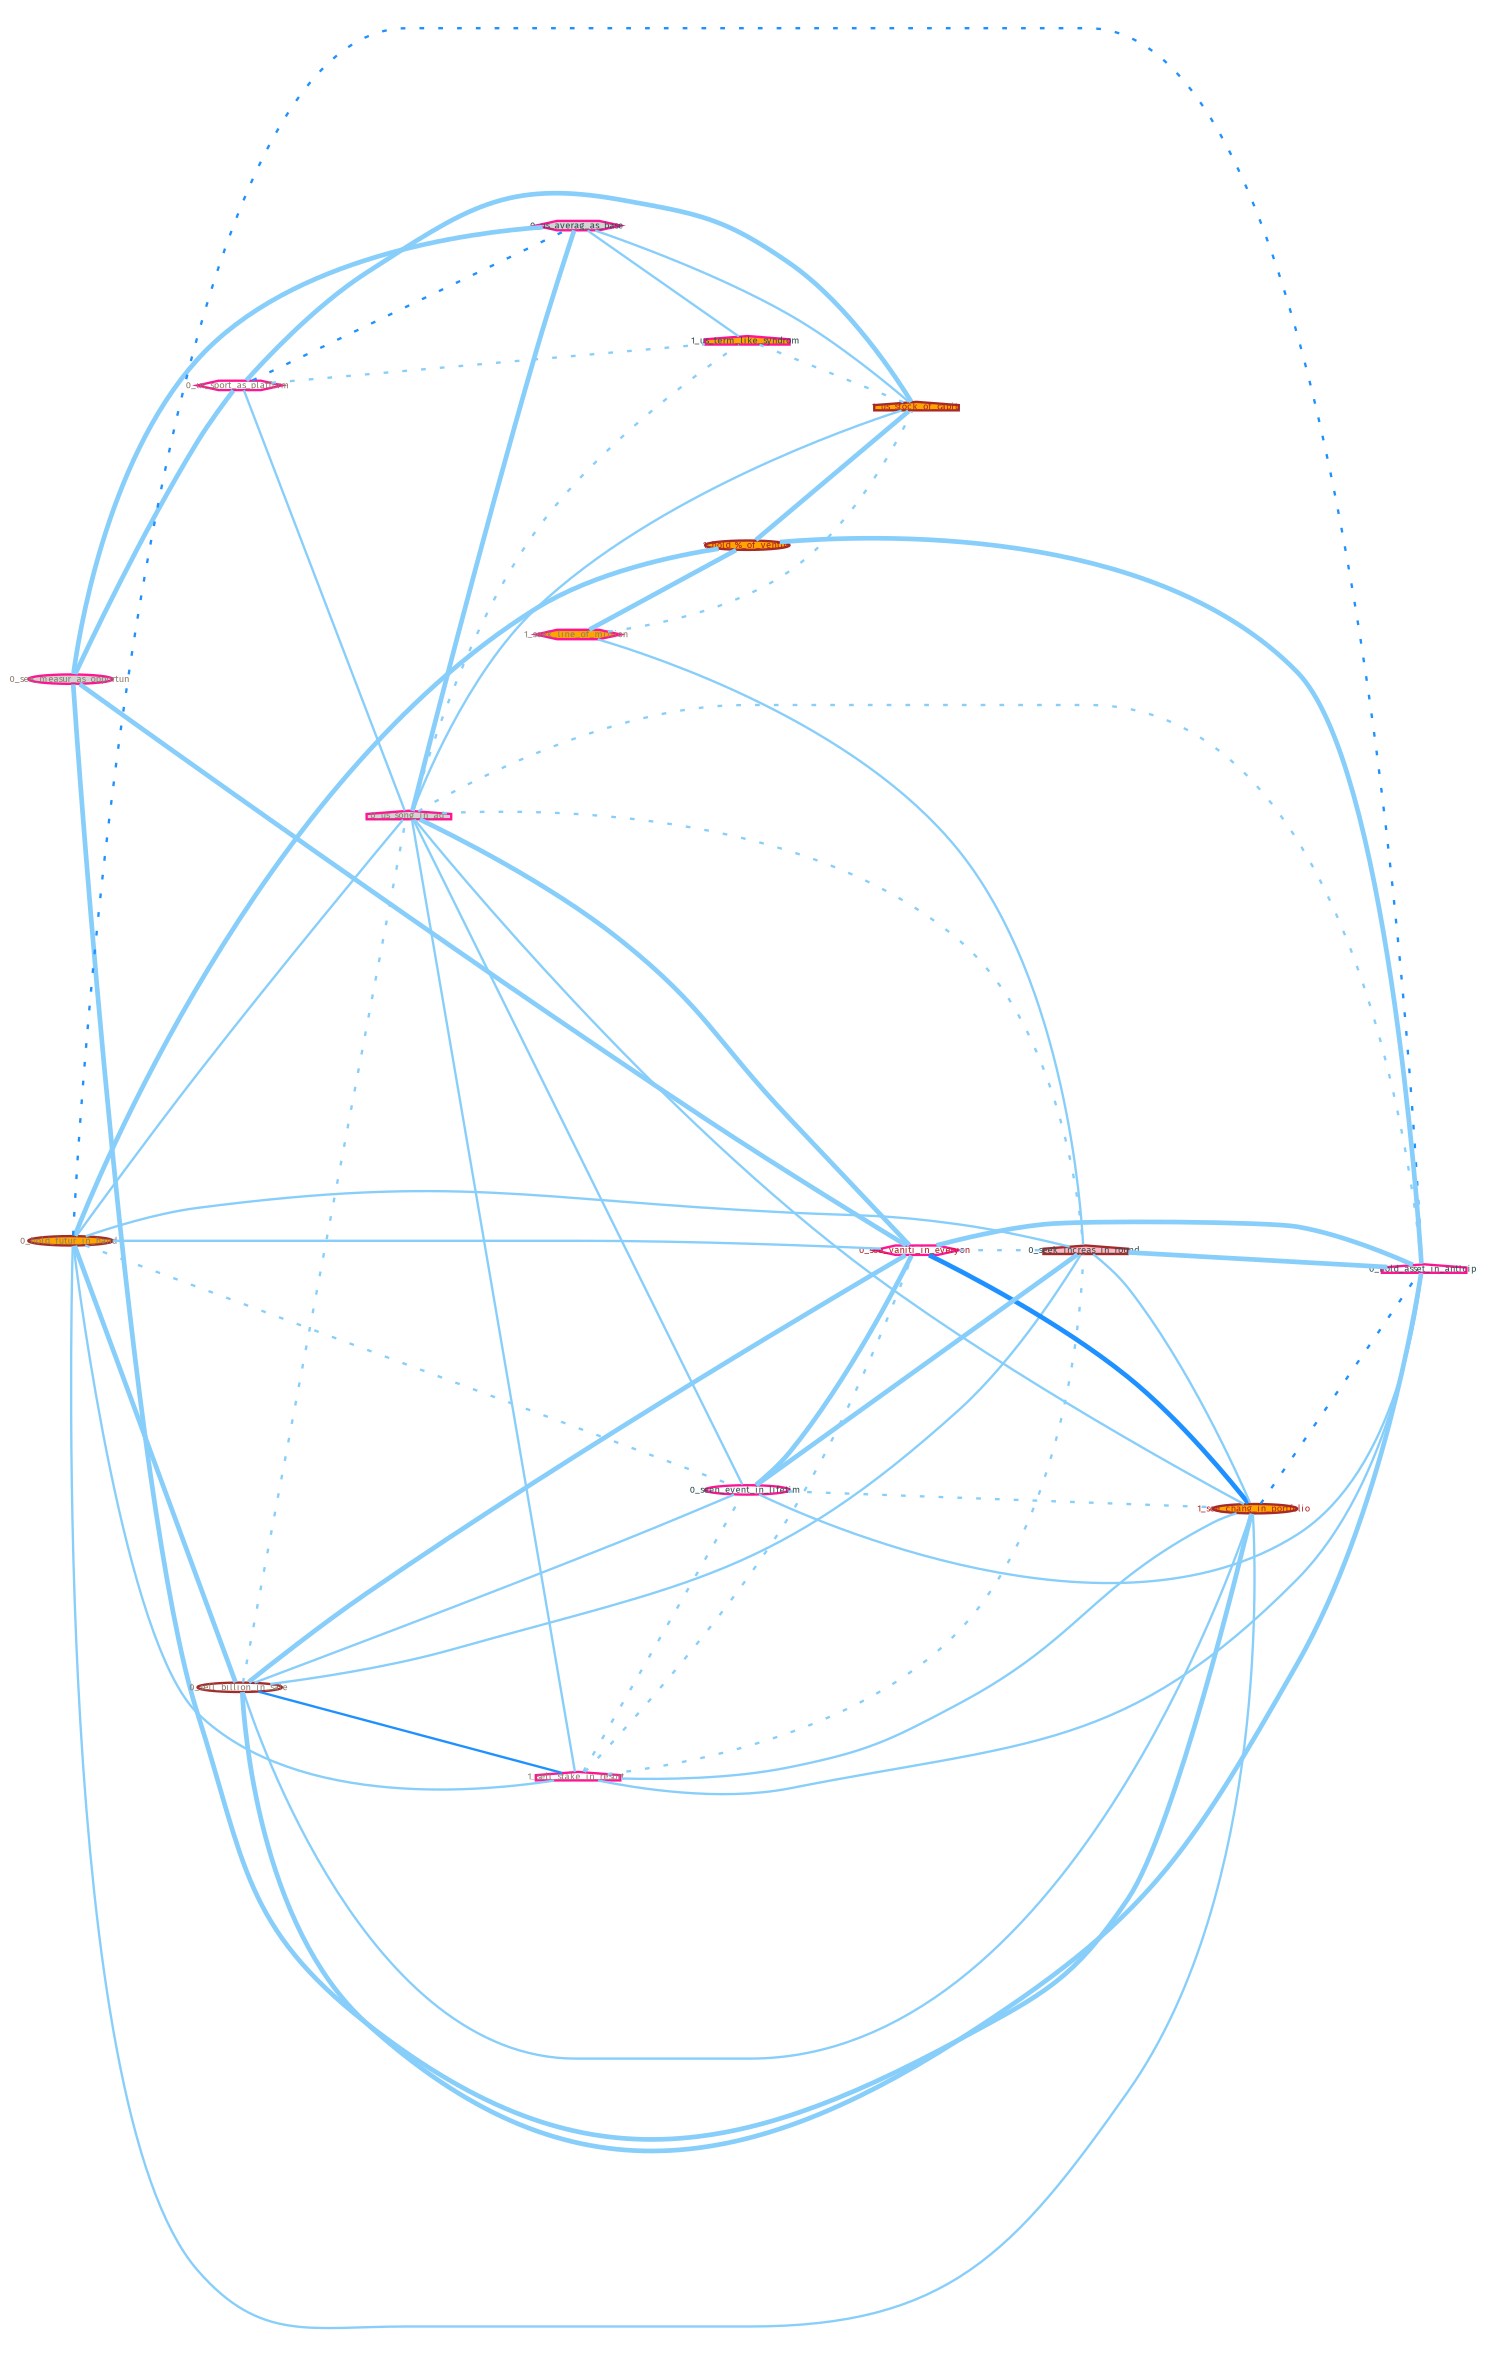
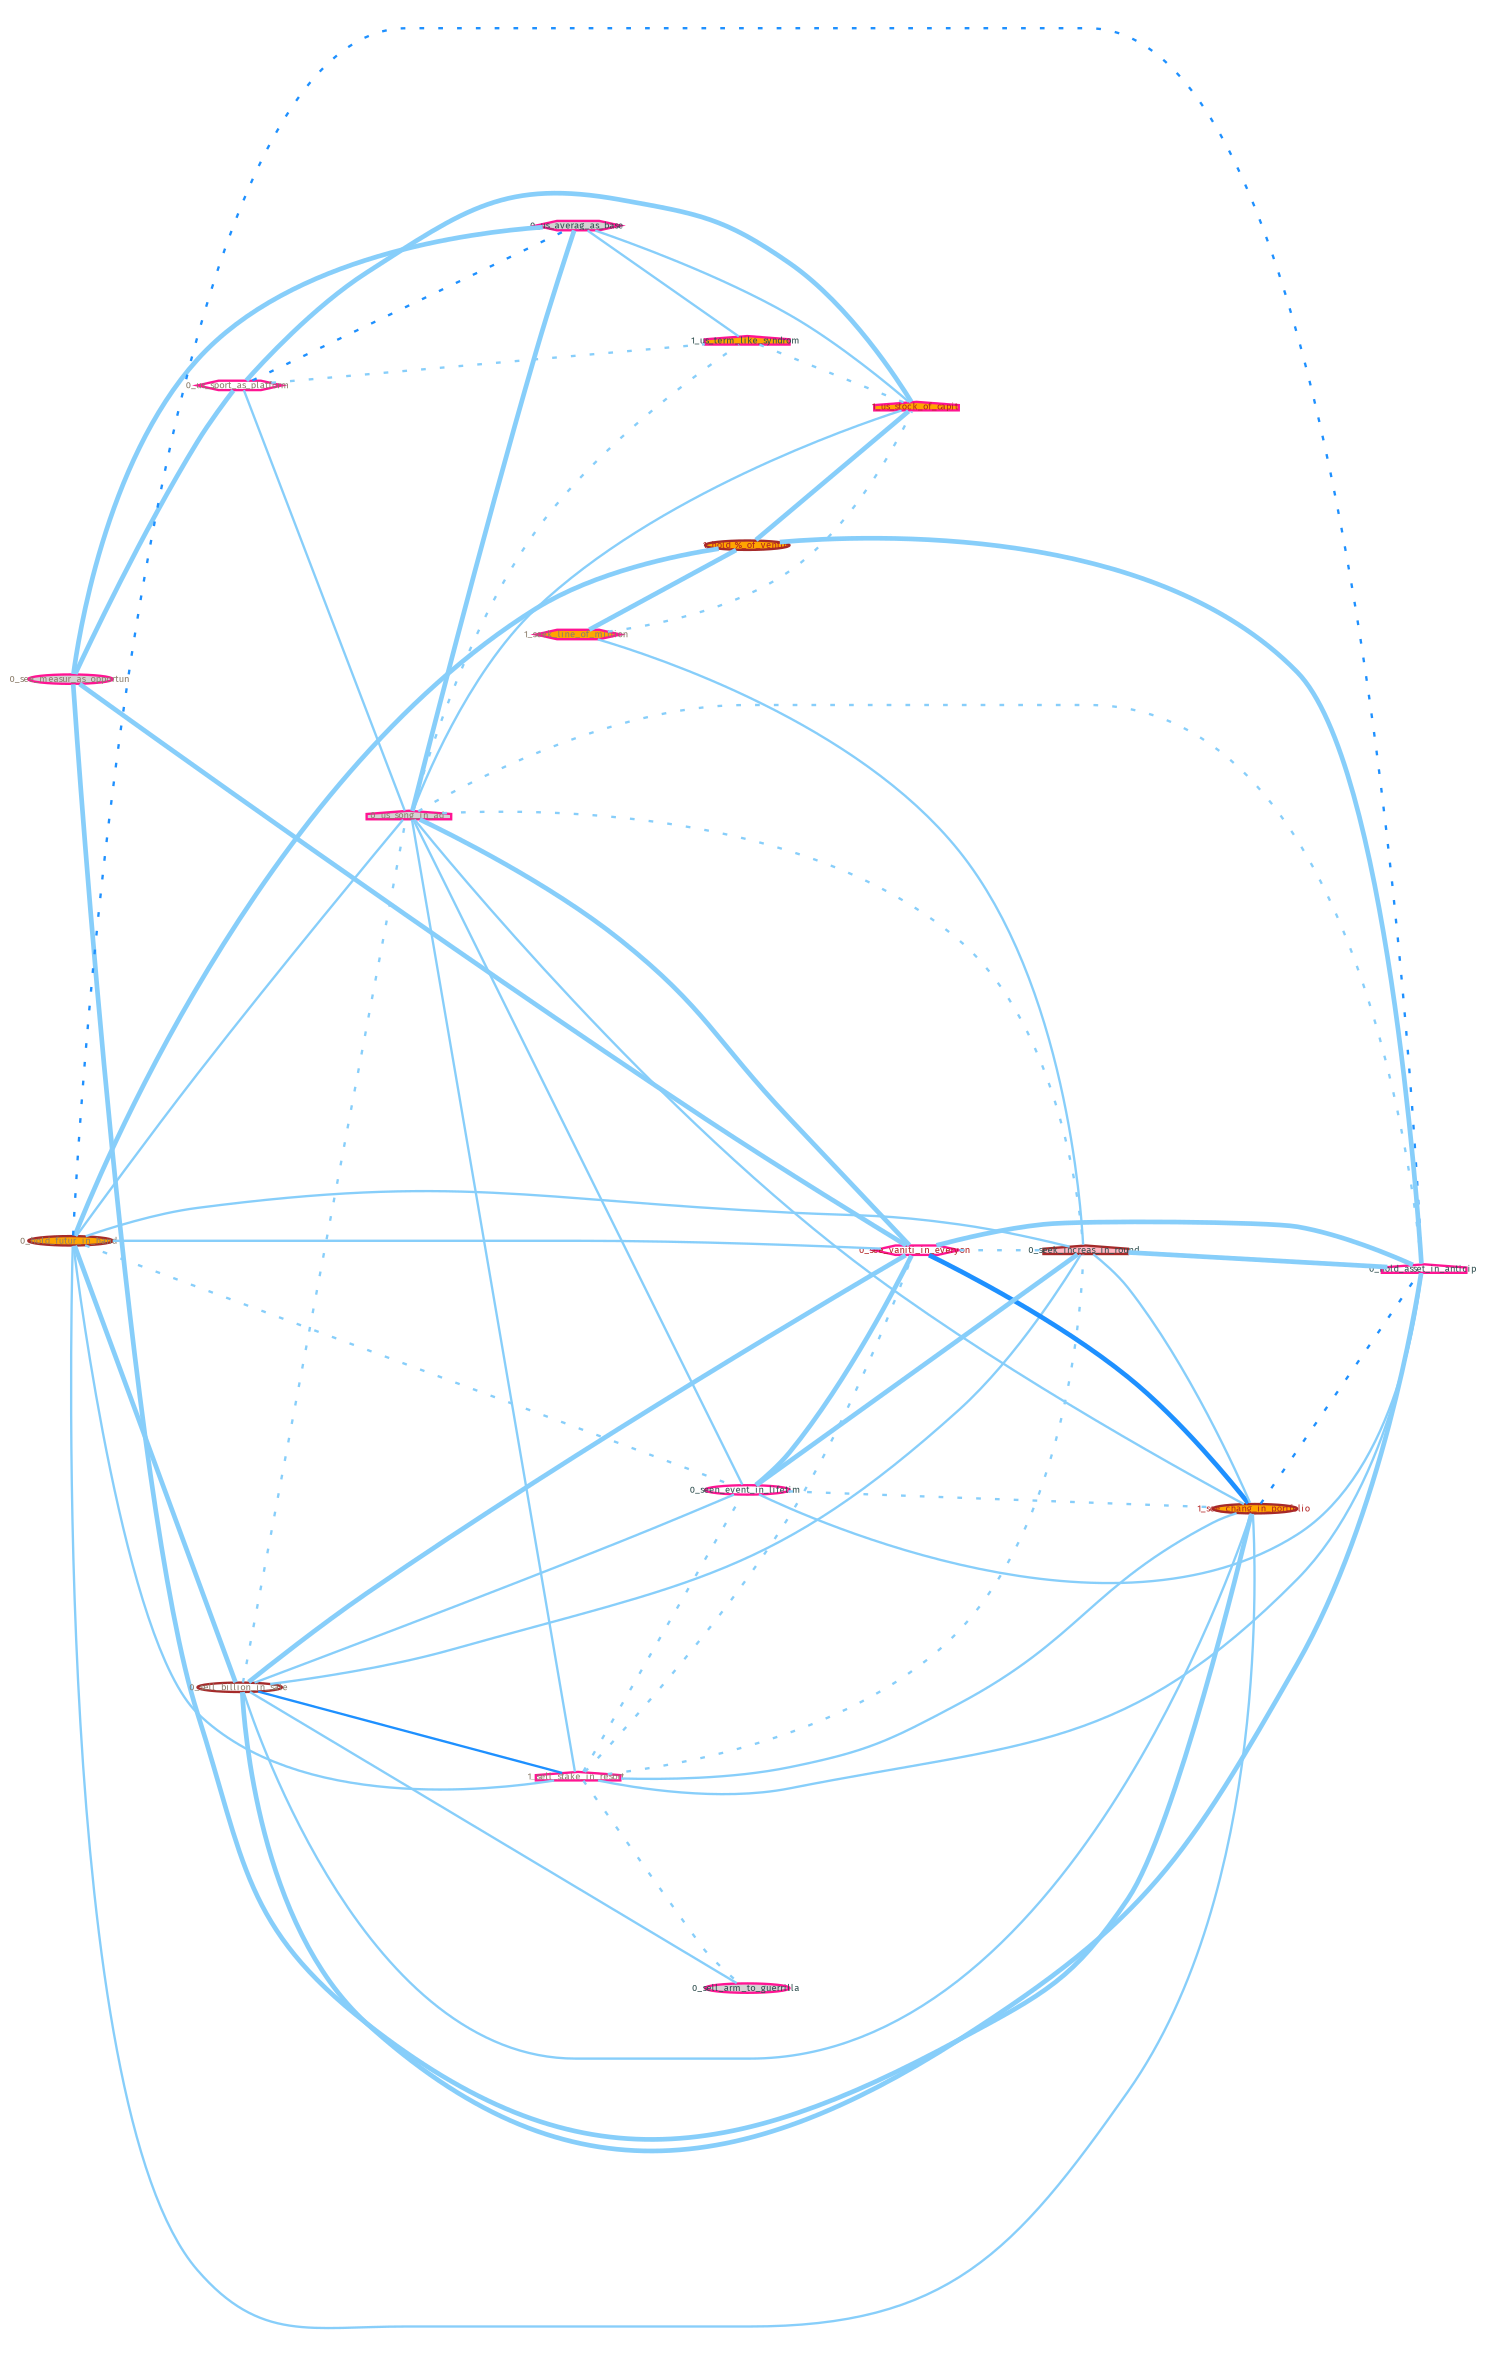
(916, 407) -> (916, 407)
none -> (747, 1988)
